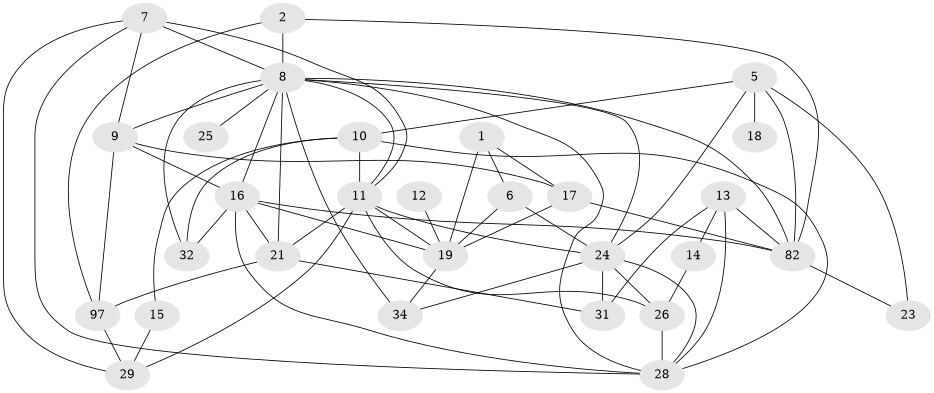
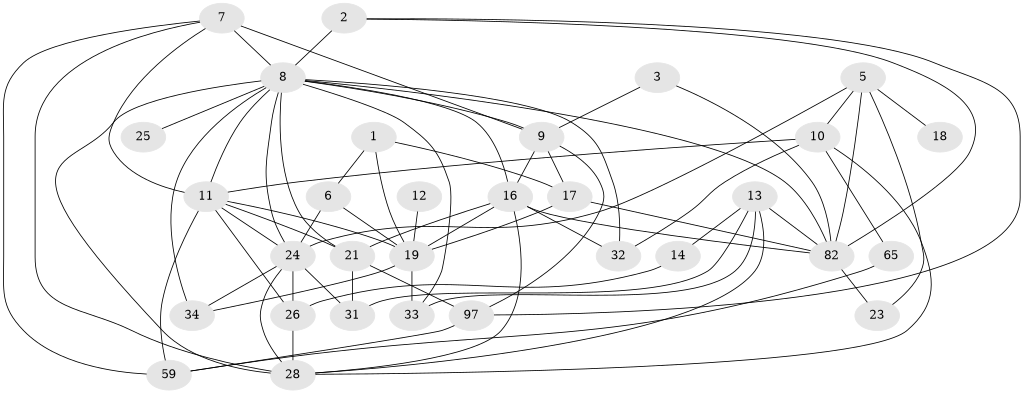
none -> (657, 78)
(157, 316) -> (891, 256)
none -> (412, 316)
(127, 375) -> (169, 375)
